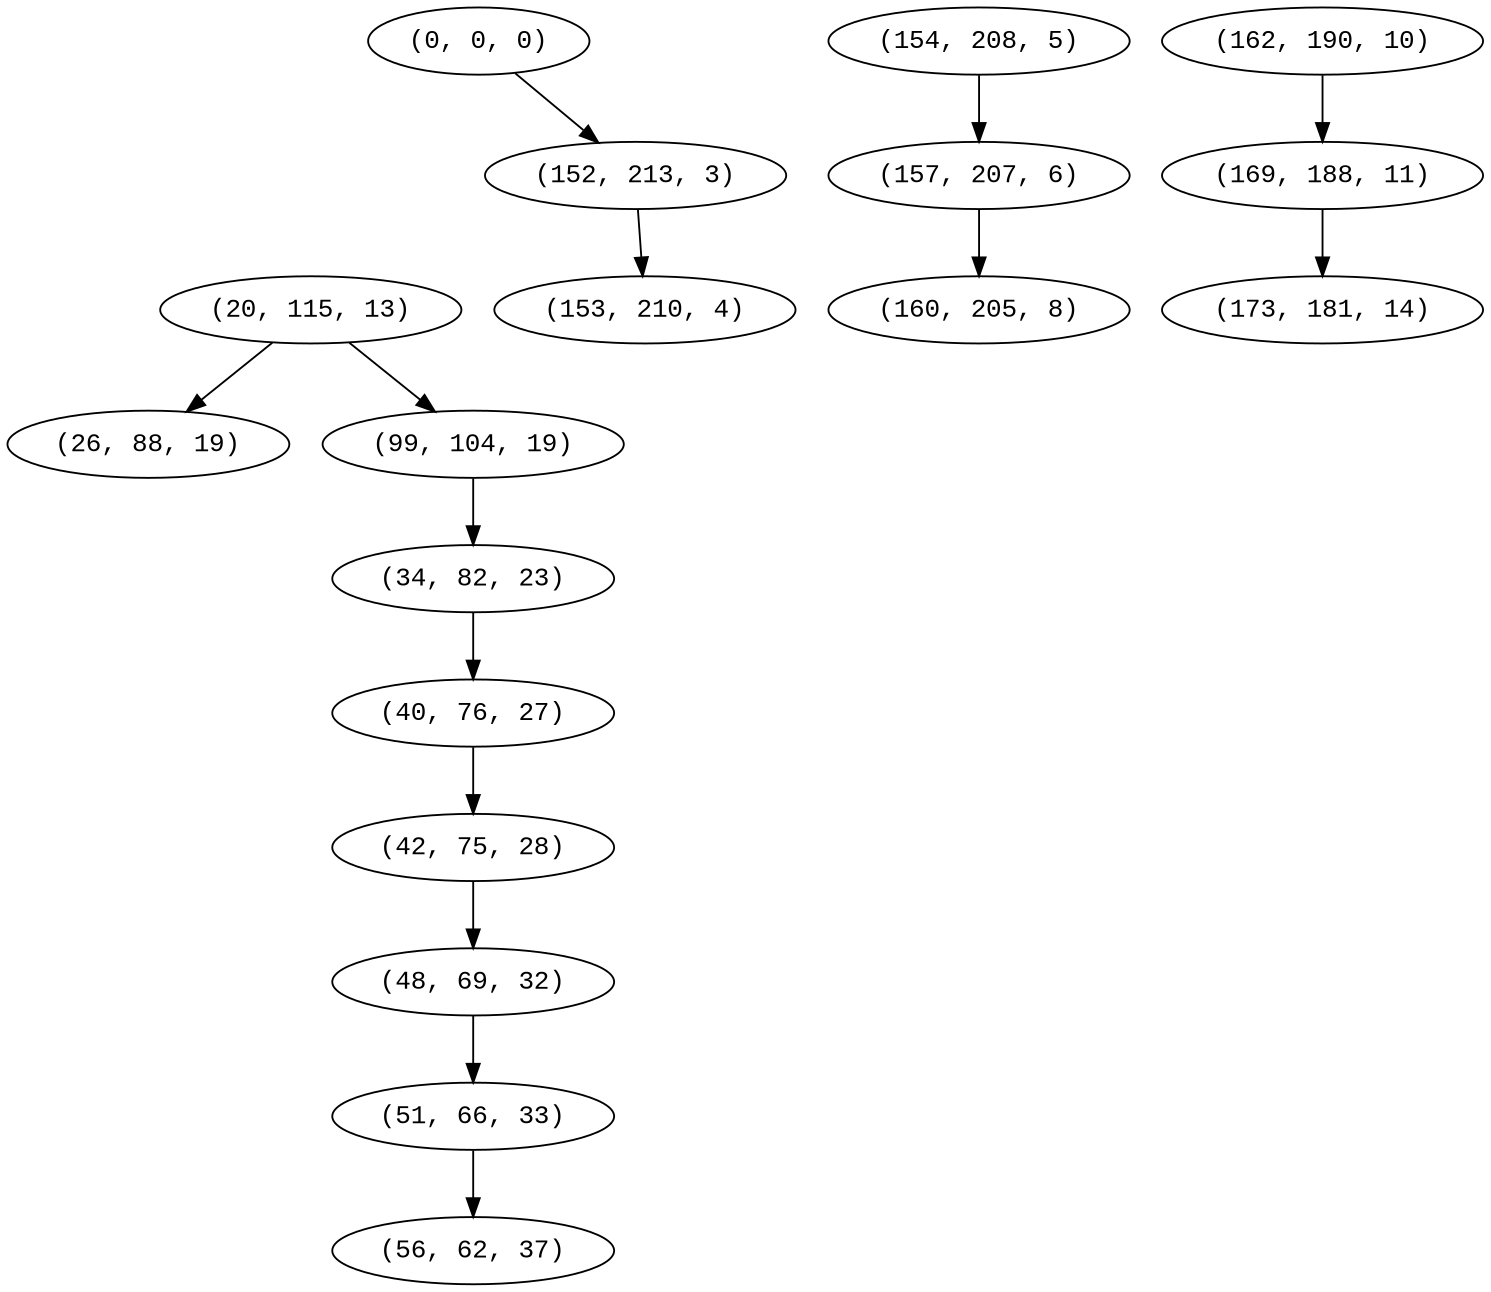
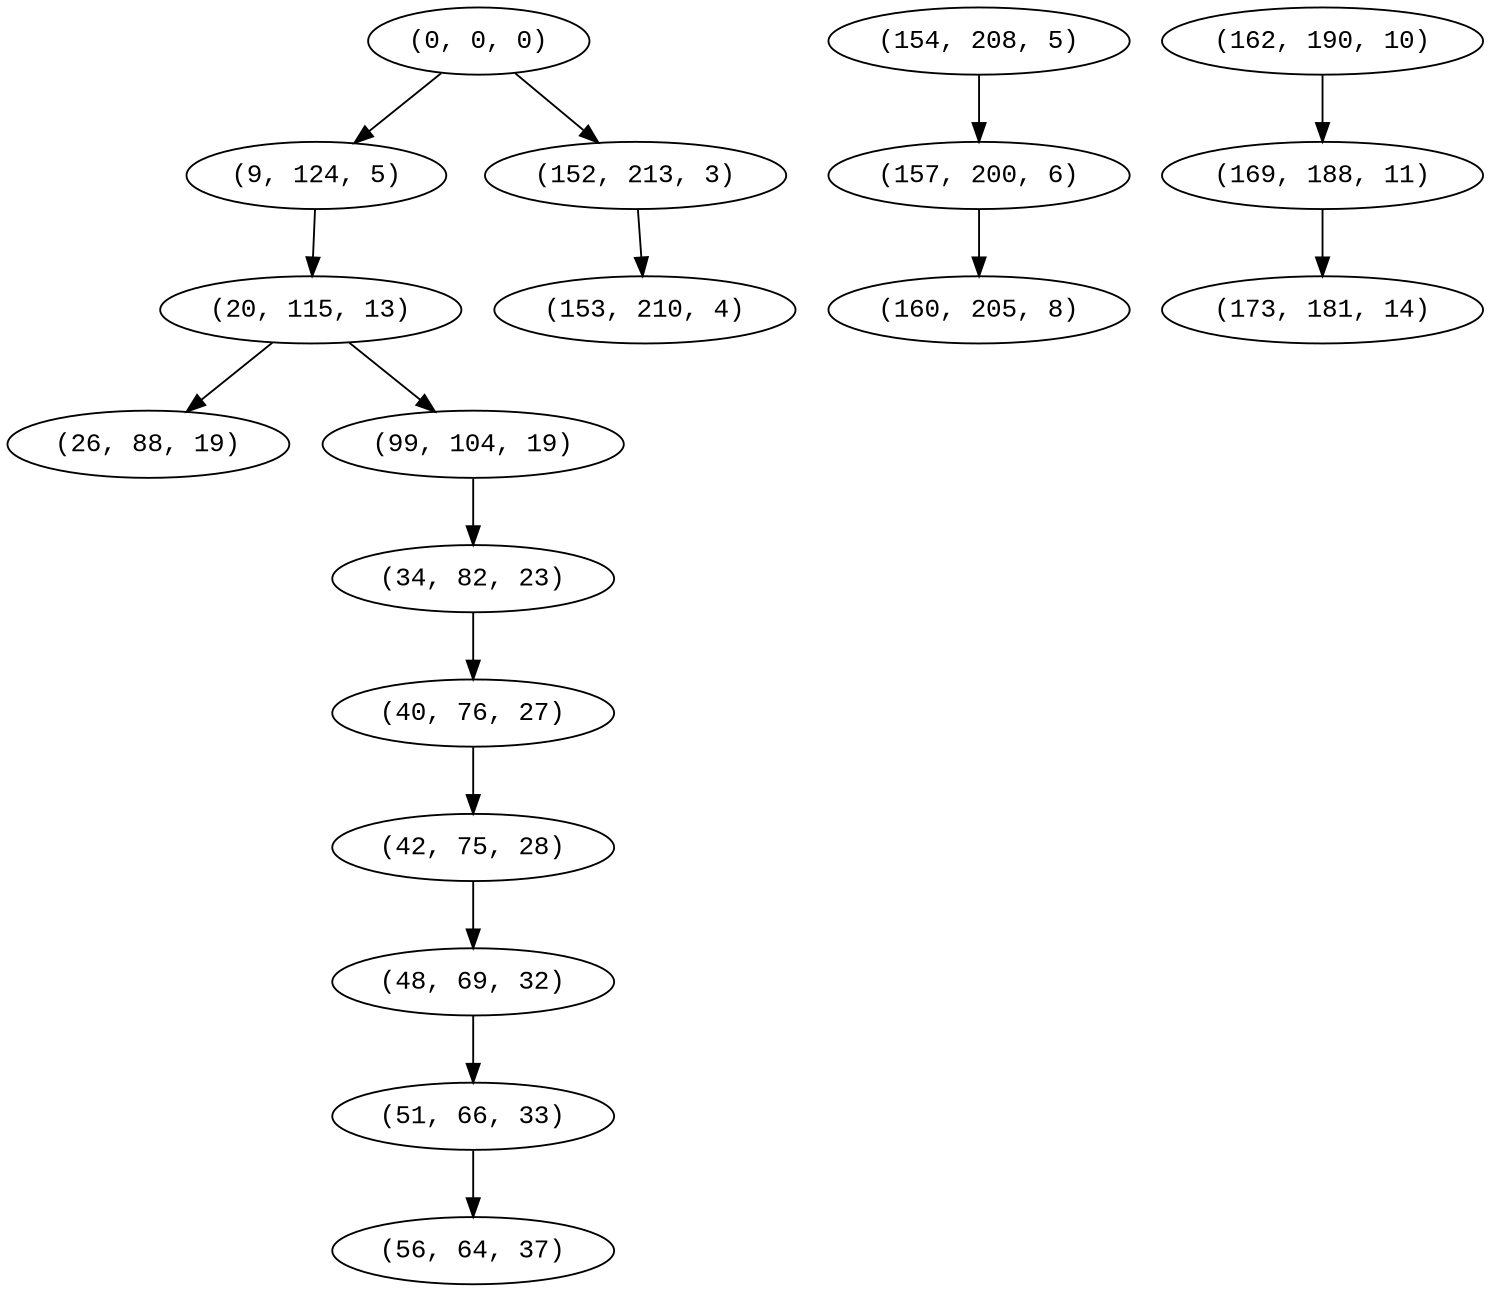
none -> (316, 175)
(979, 175) -> (979, 175)
(473, 1251) -> (473, 1251)
